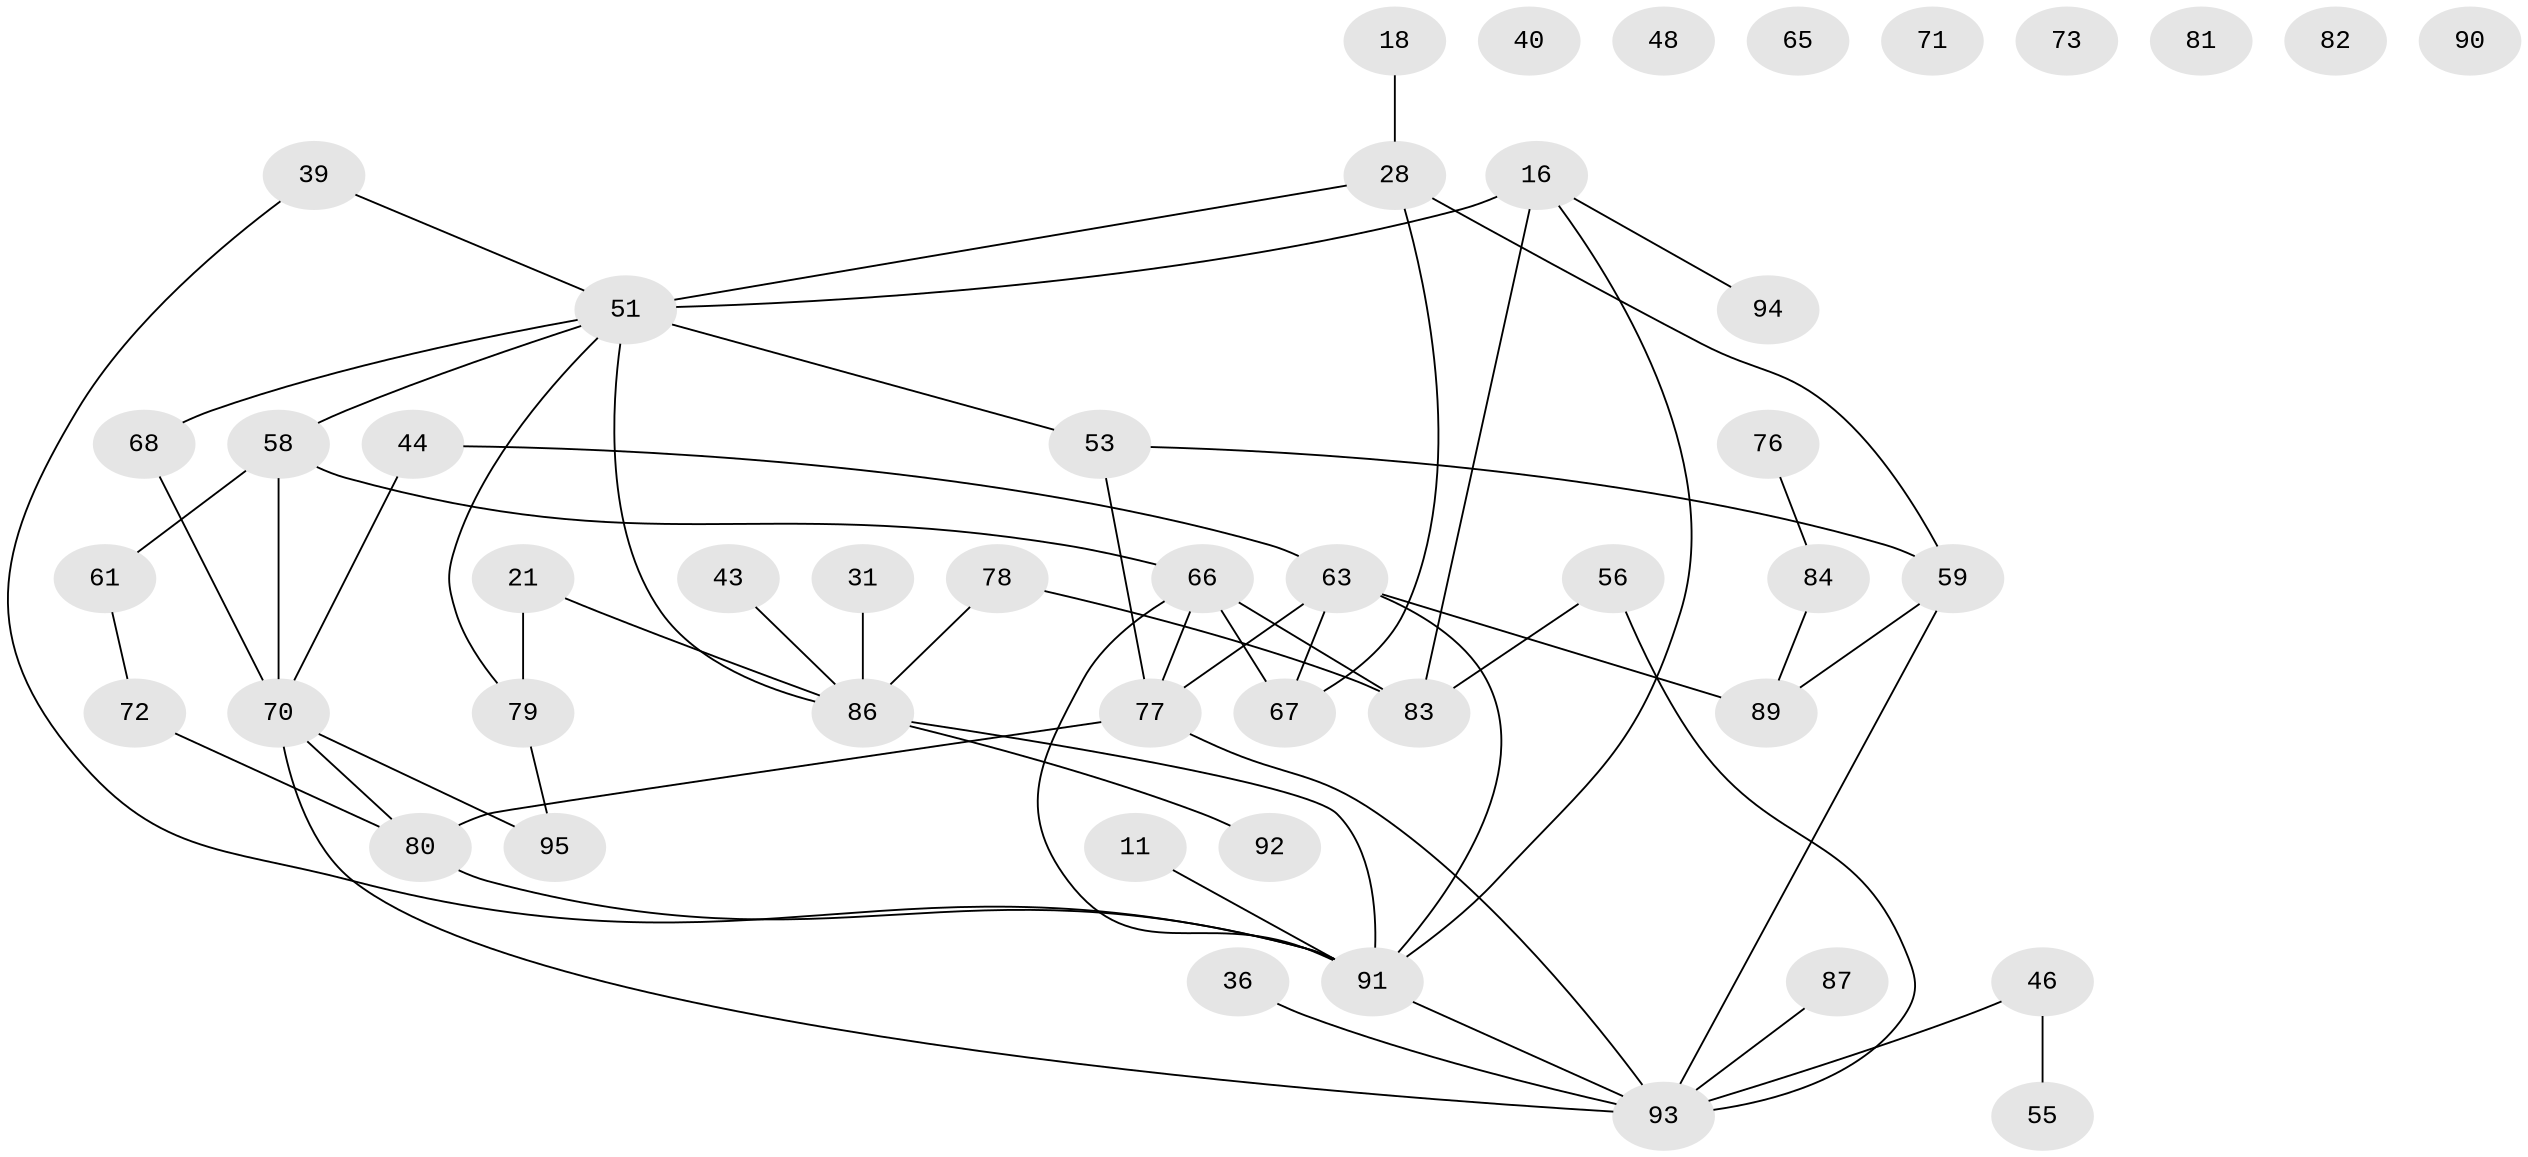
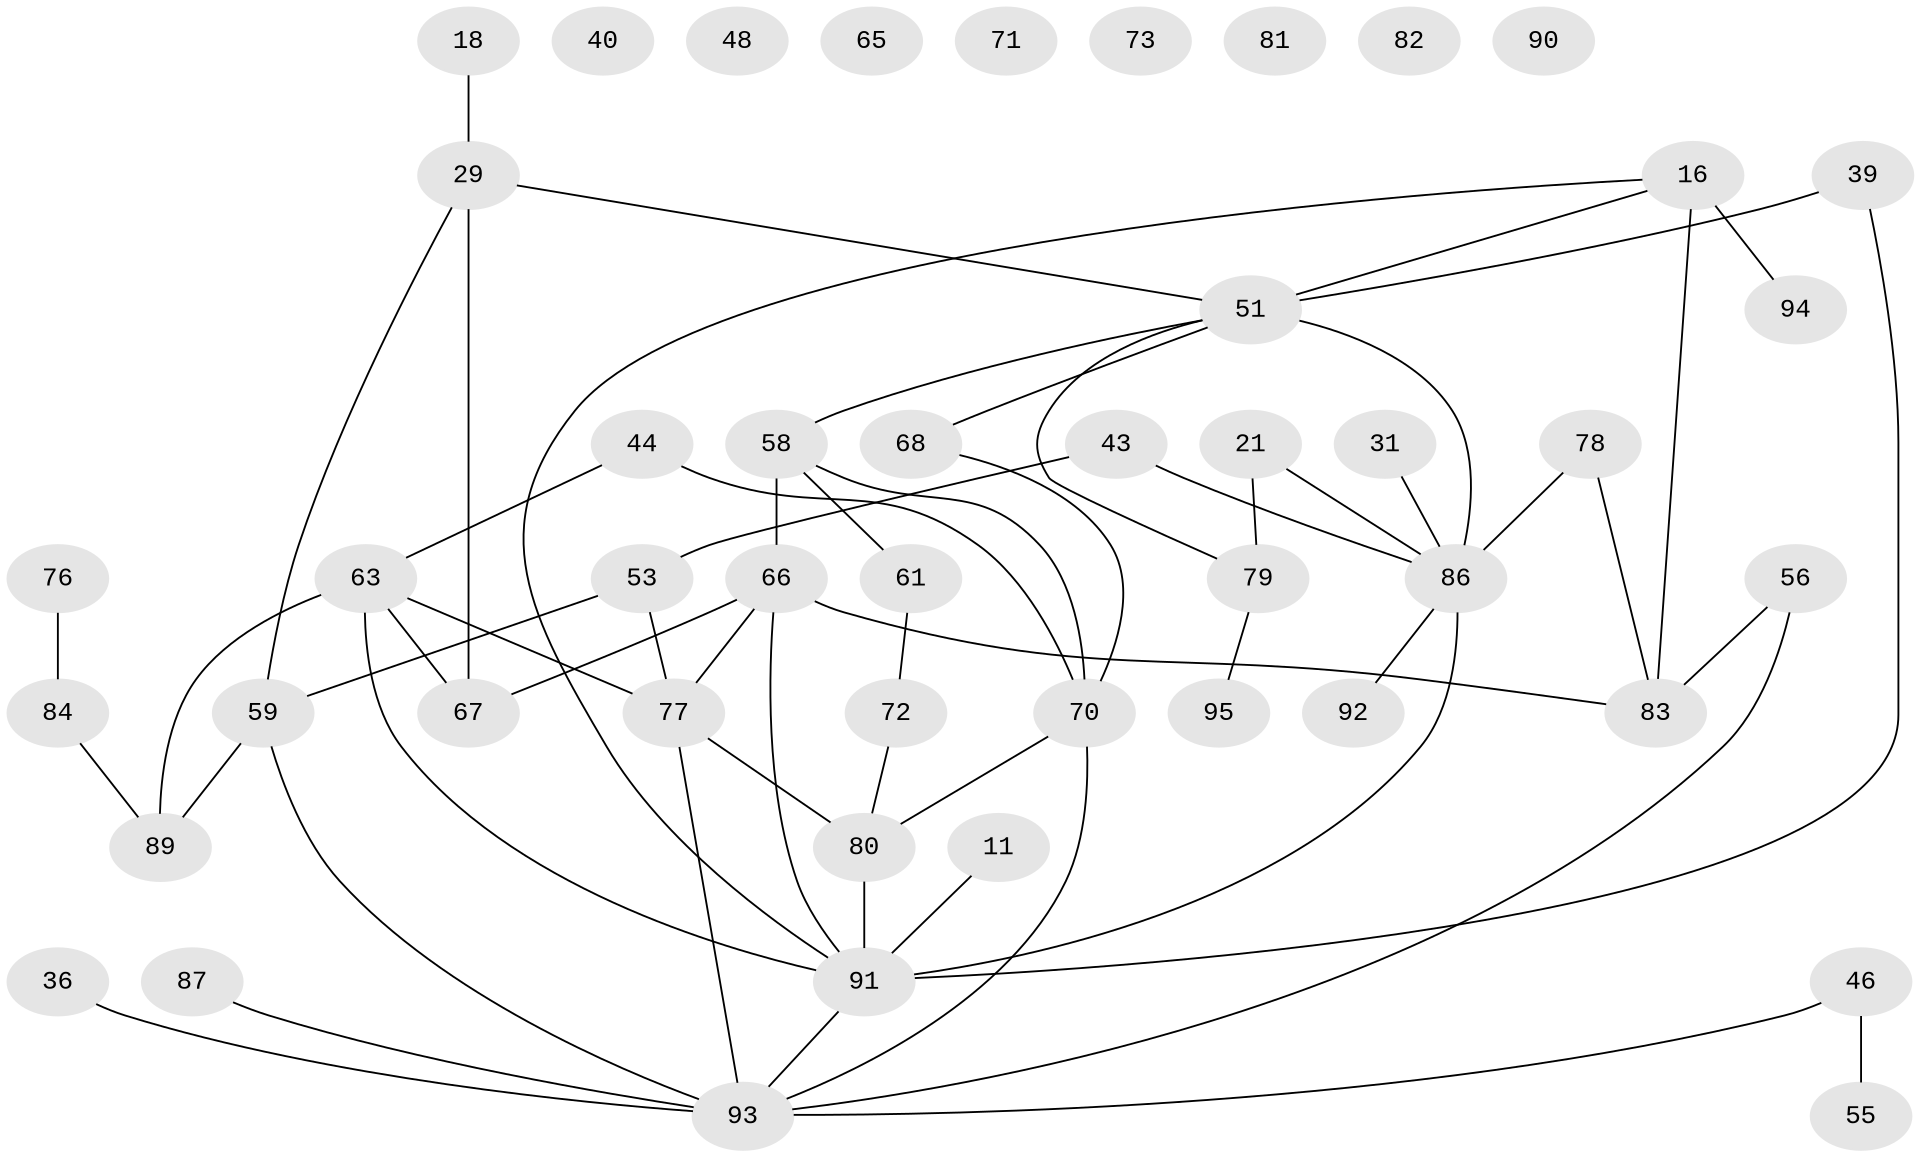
(1395, 175) -> (469, 175)
(863, 377) -> (825, 515)
(417, 780) -> none
